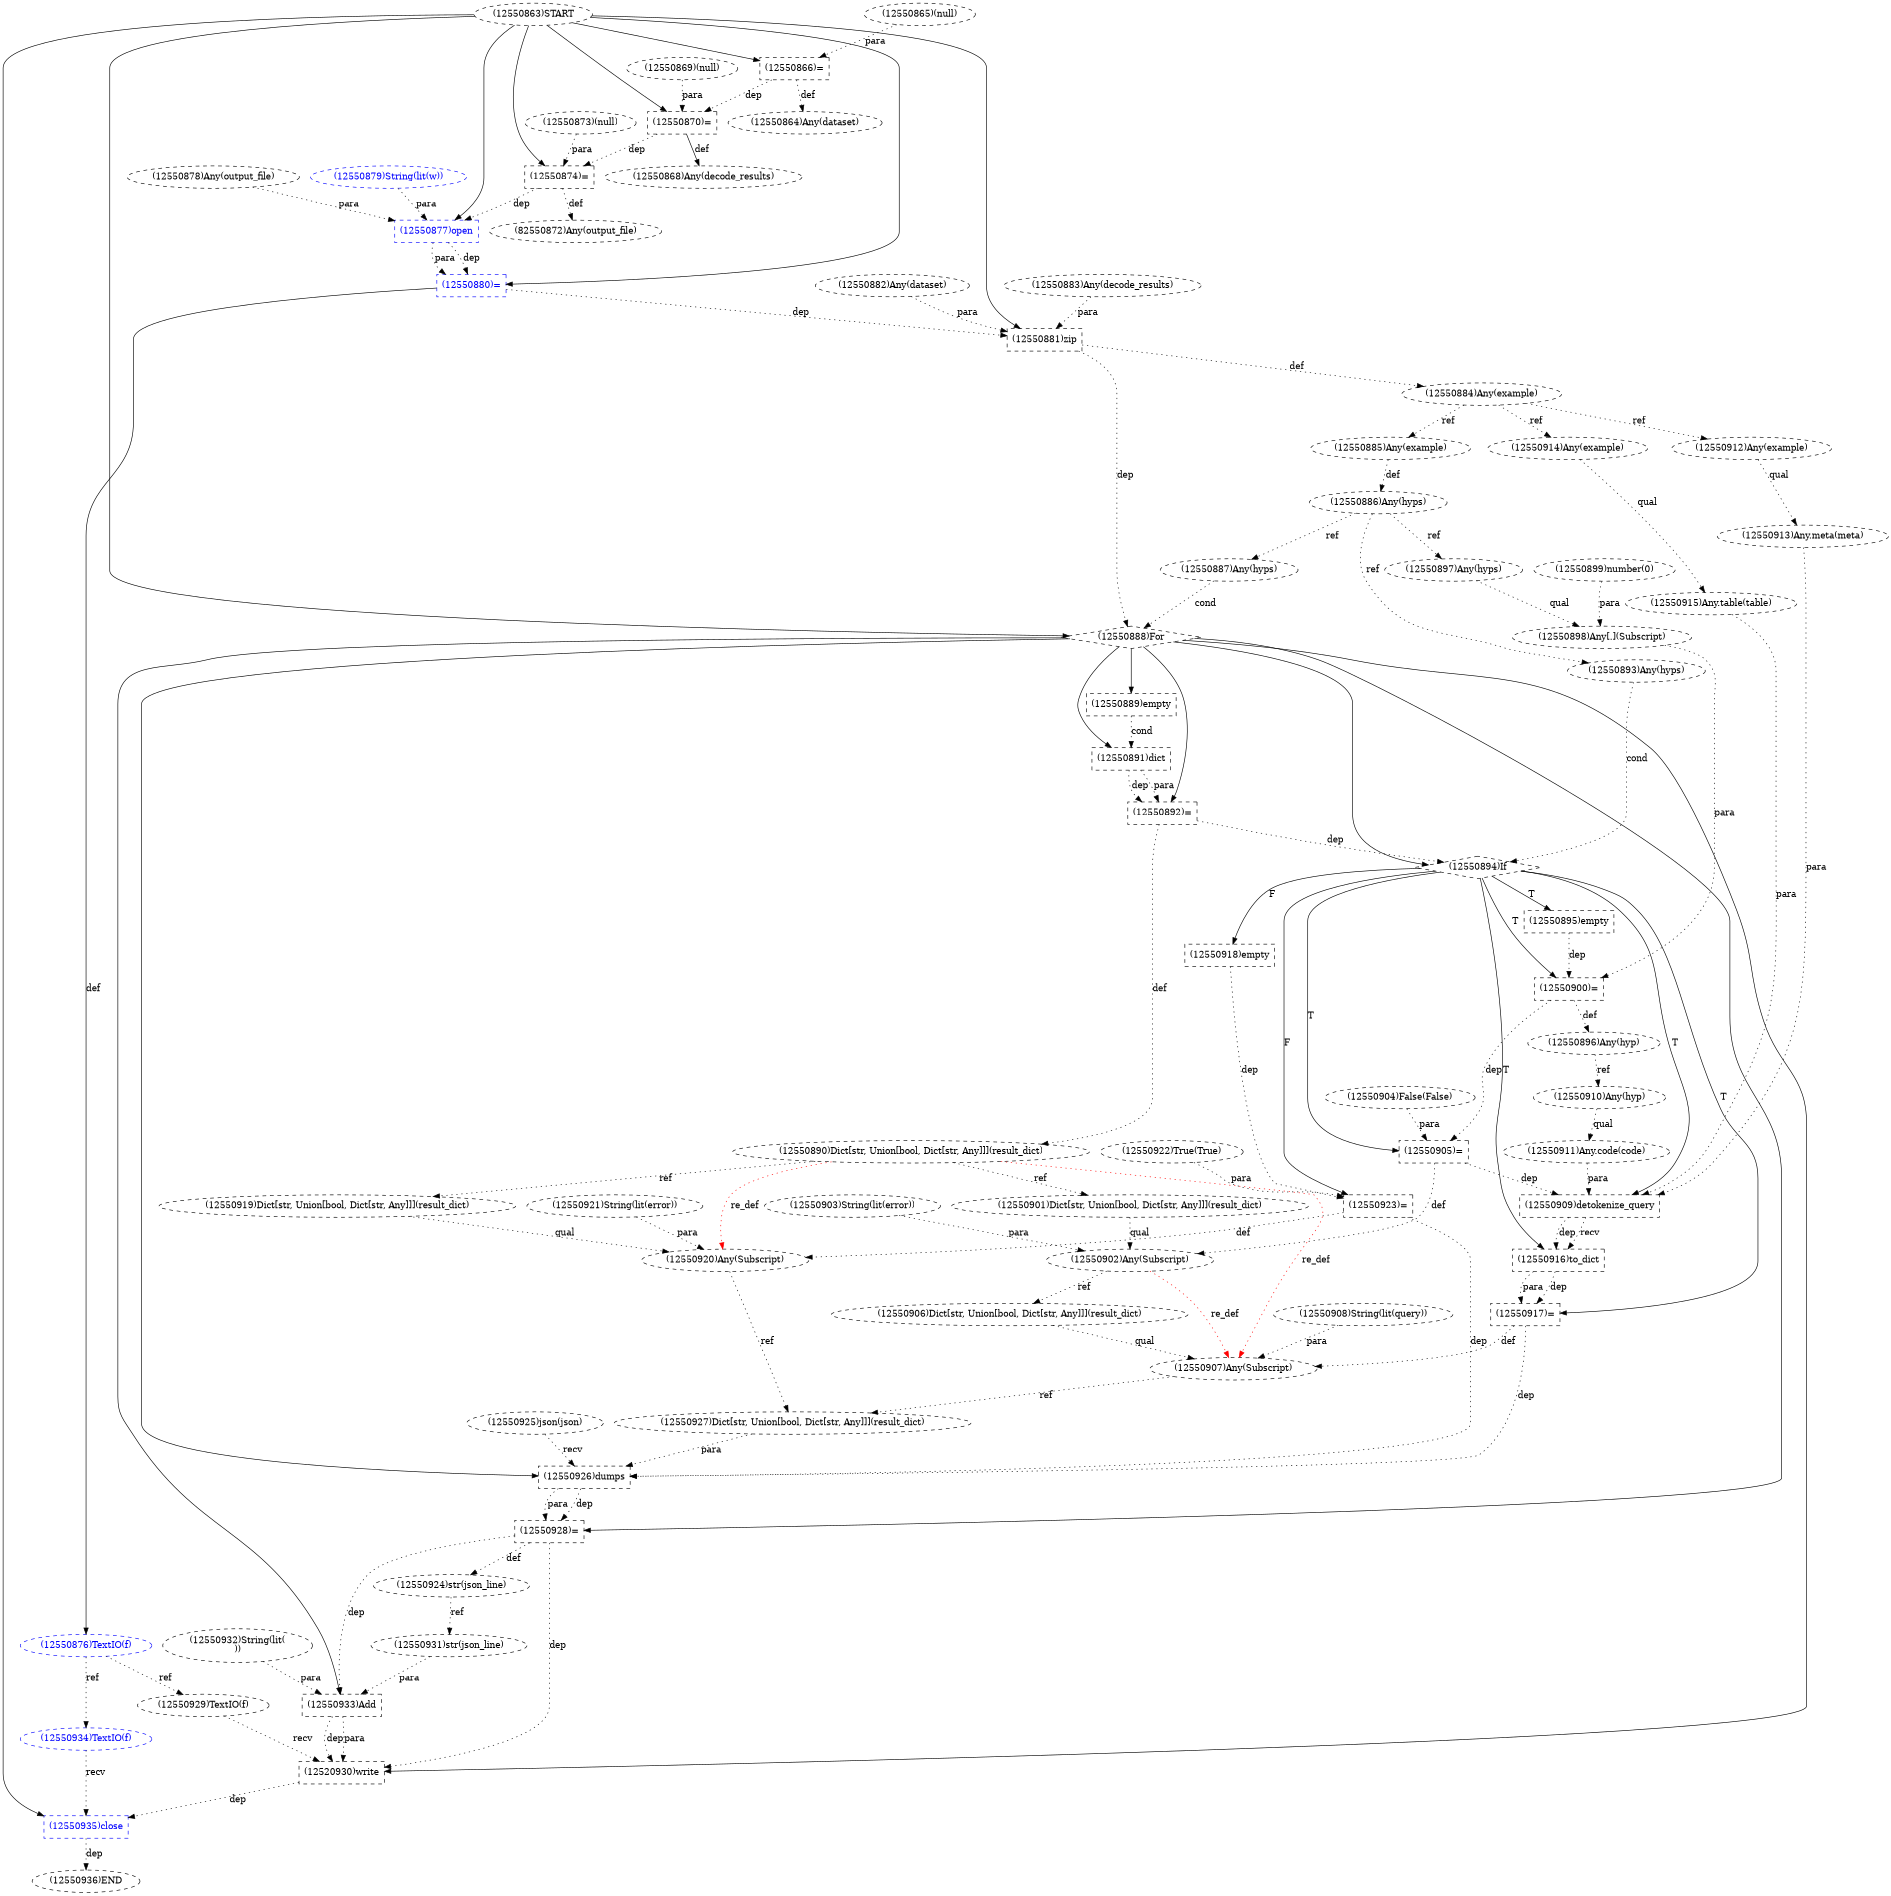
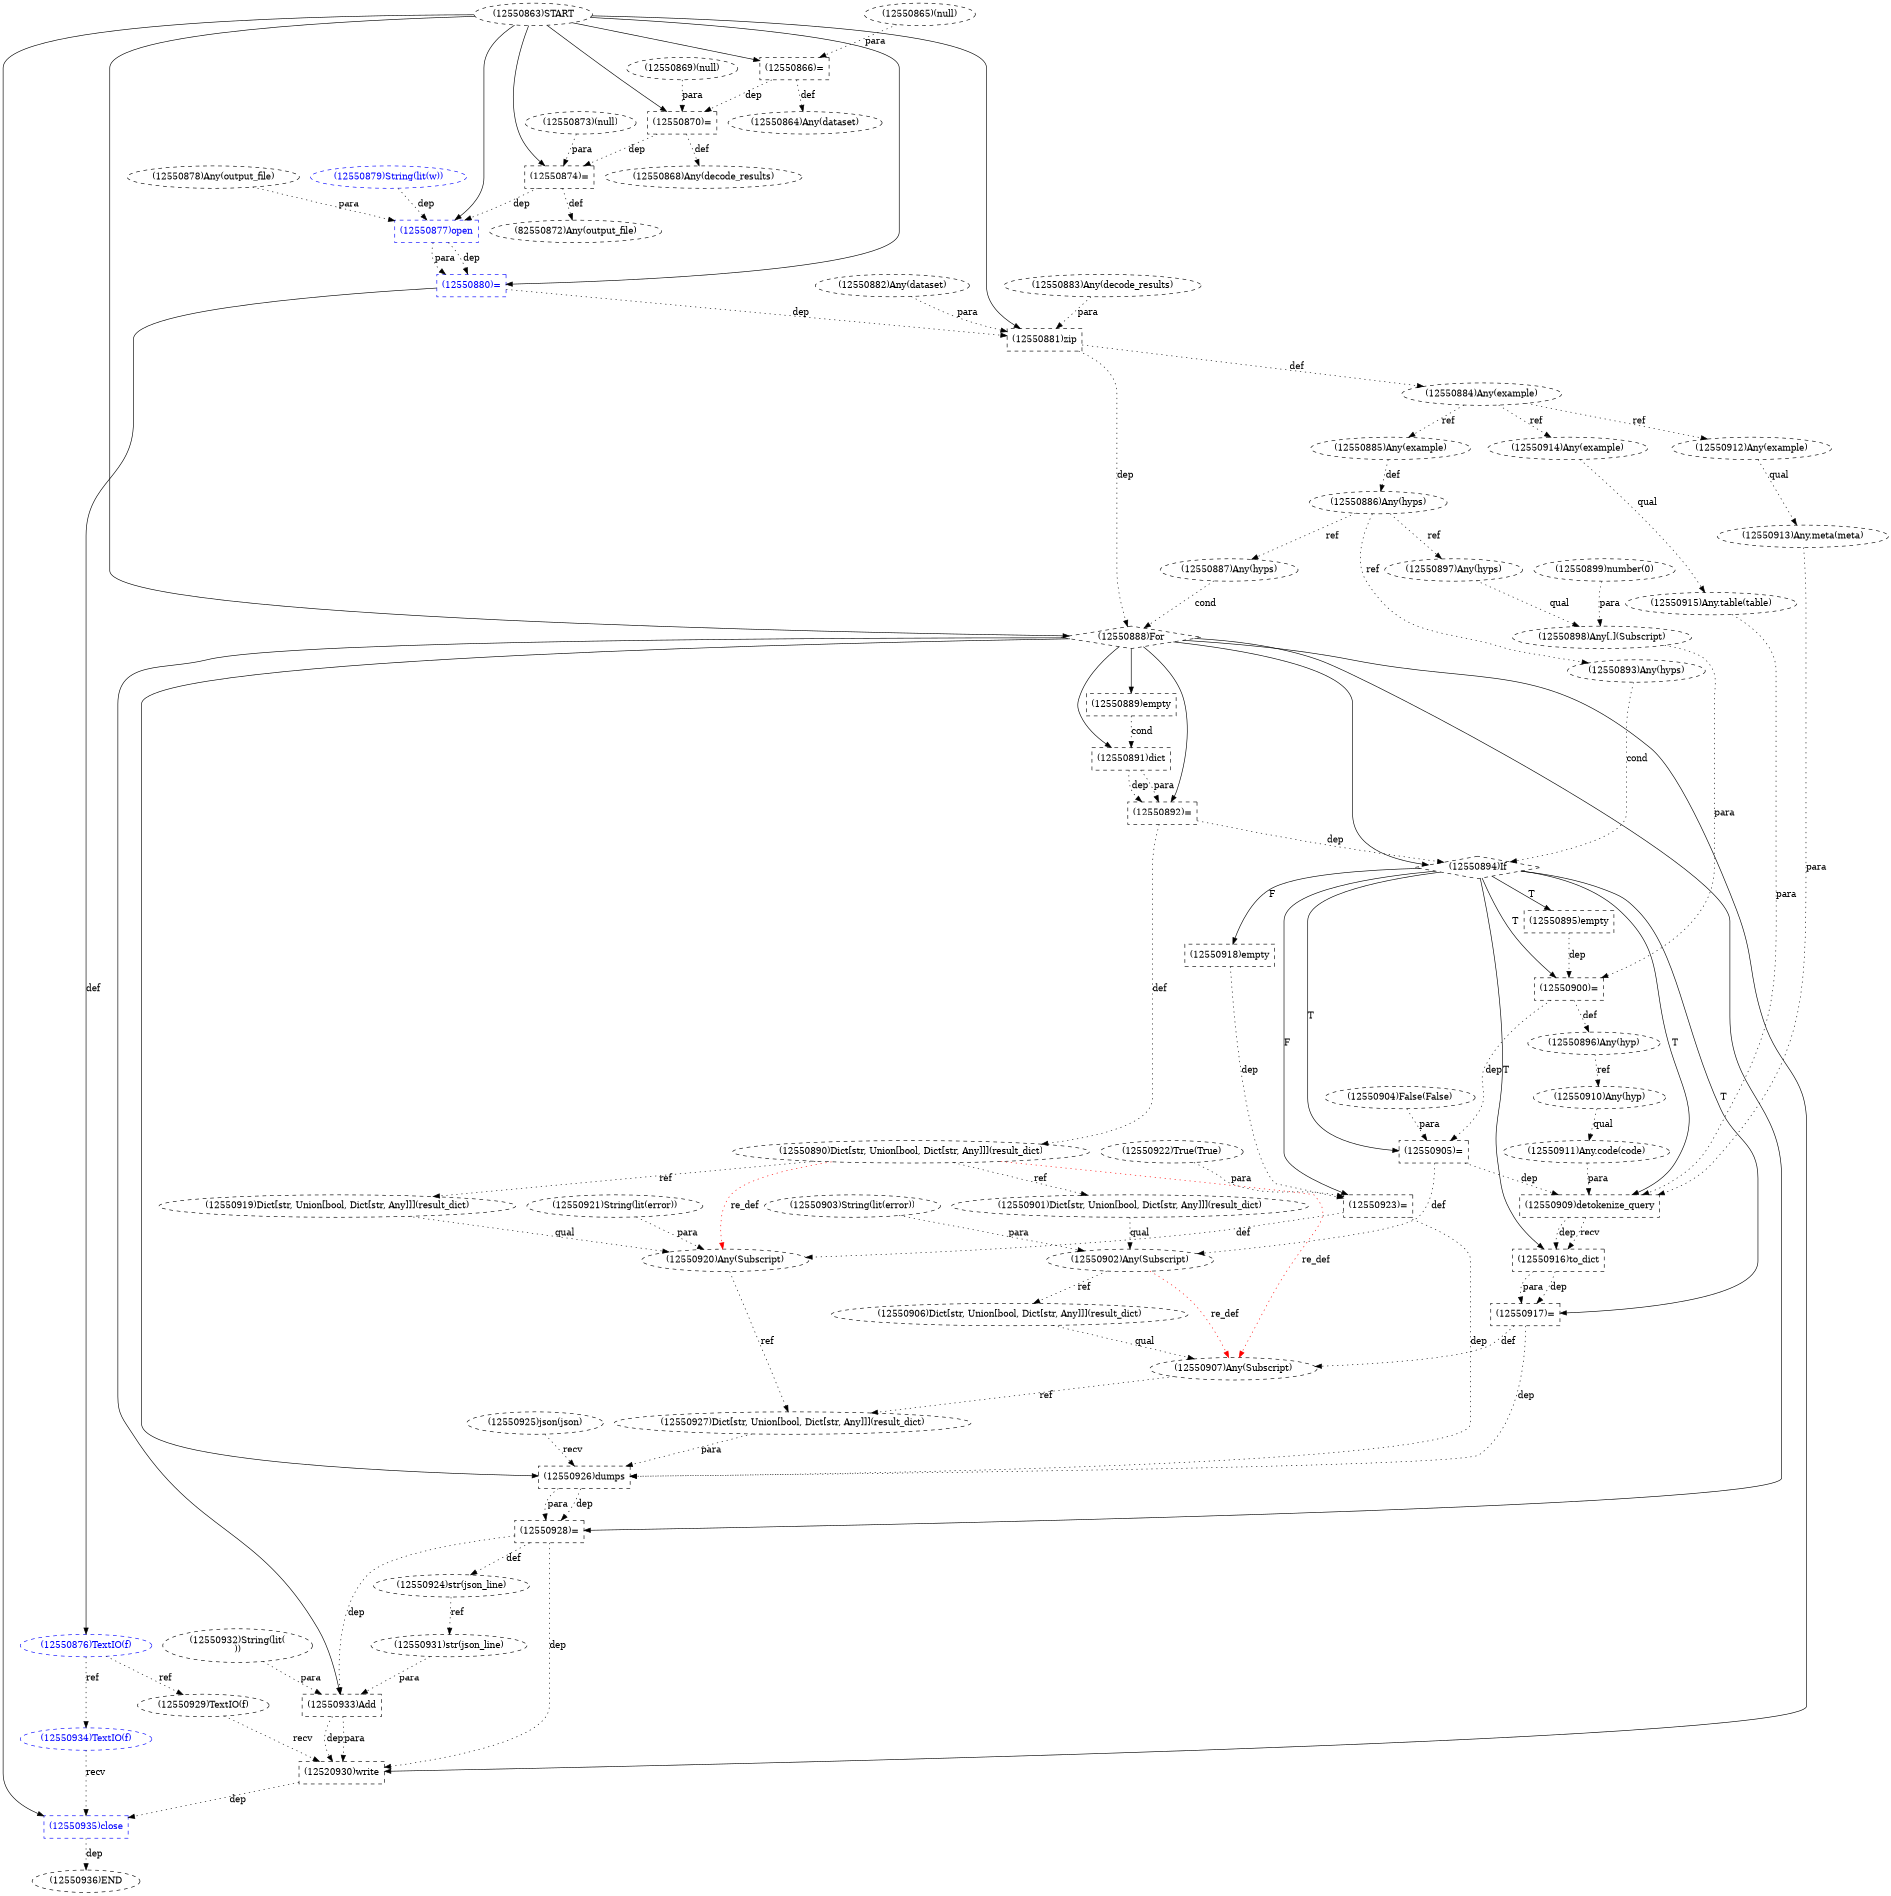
(692, 147) -> (692, 147)
(426, 204) -> (426, 204)
(1363, 1315) -> none
